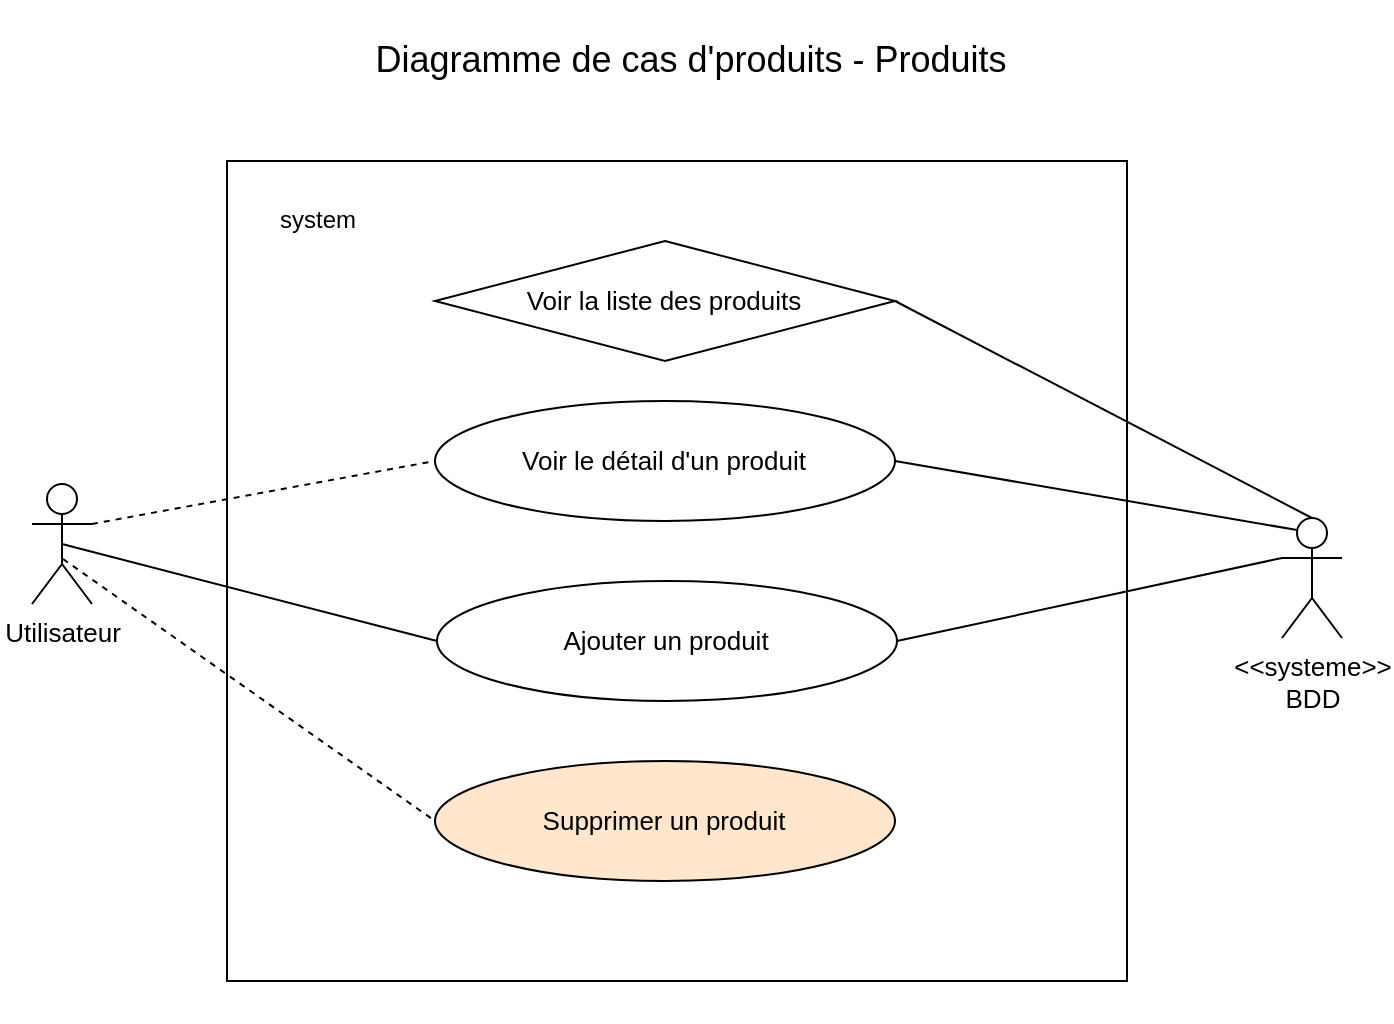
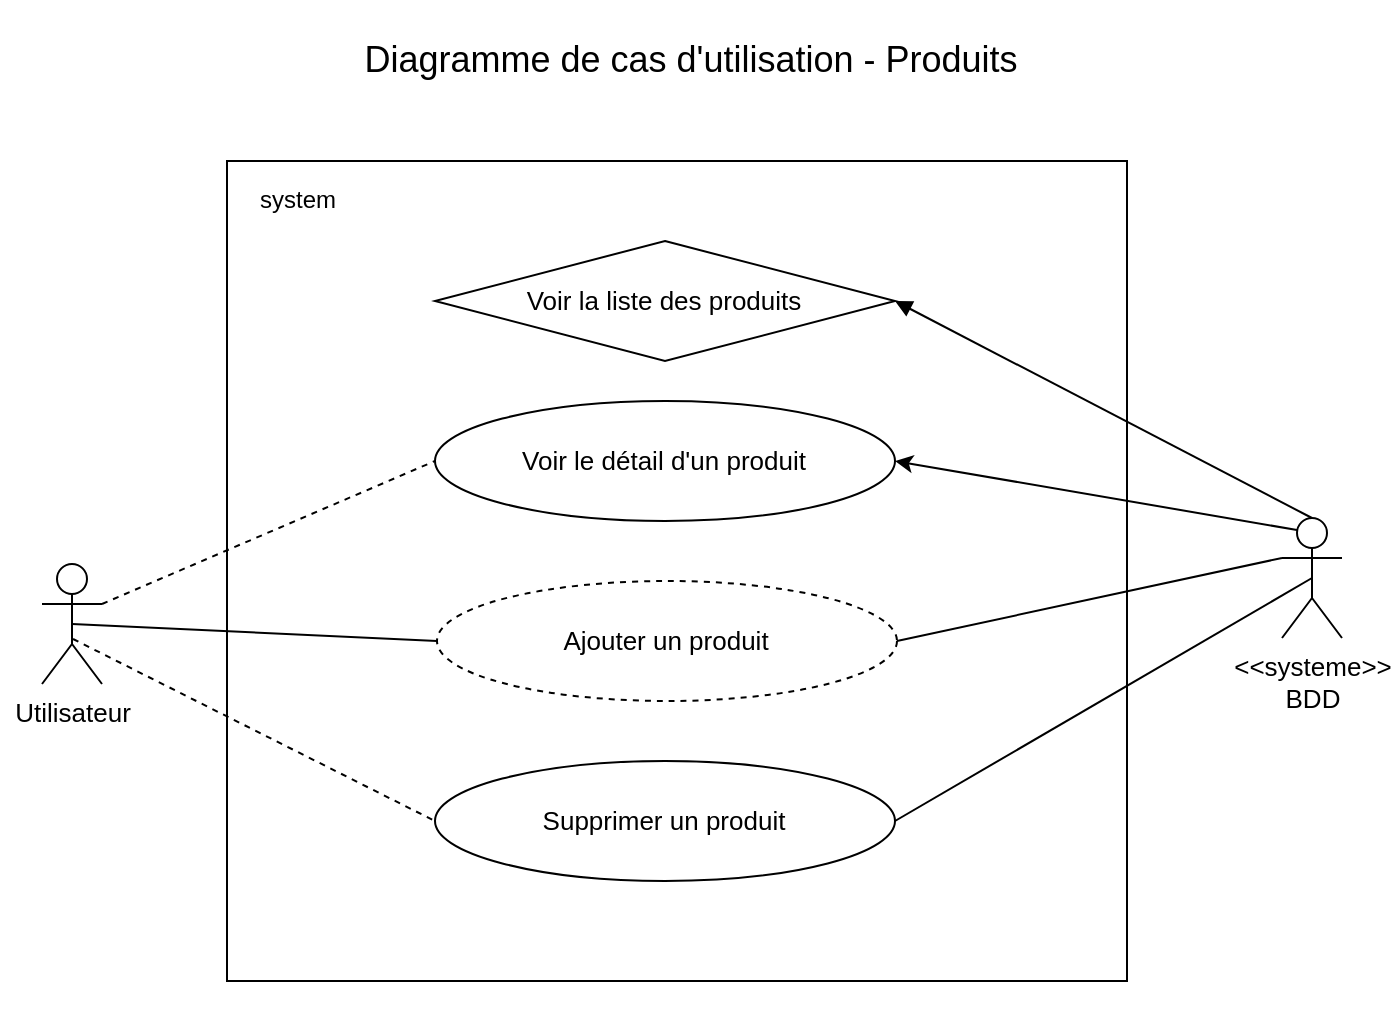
(692, 61) -> (692, 61)
(319, 221) -> (299, 201)
(904, 306) -> (910, 309)
(904, 463) -> (910, 463)
(62, 544) -> (72, 624)
(667, 641) -> (667, 641)
none -> (1102, 701)
(665, 821) -> (665, 821)
